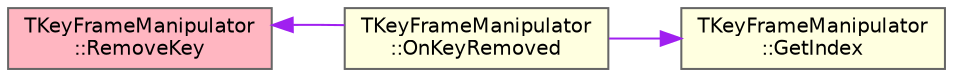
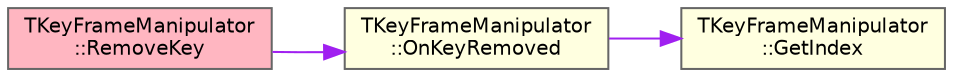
(319, 25) -> (298, 52)
